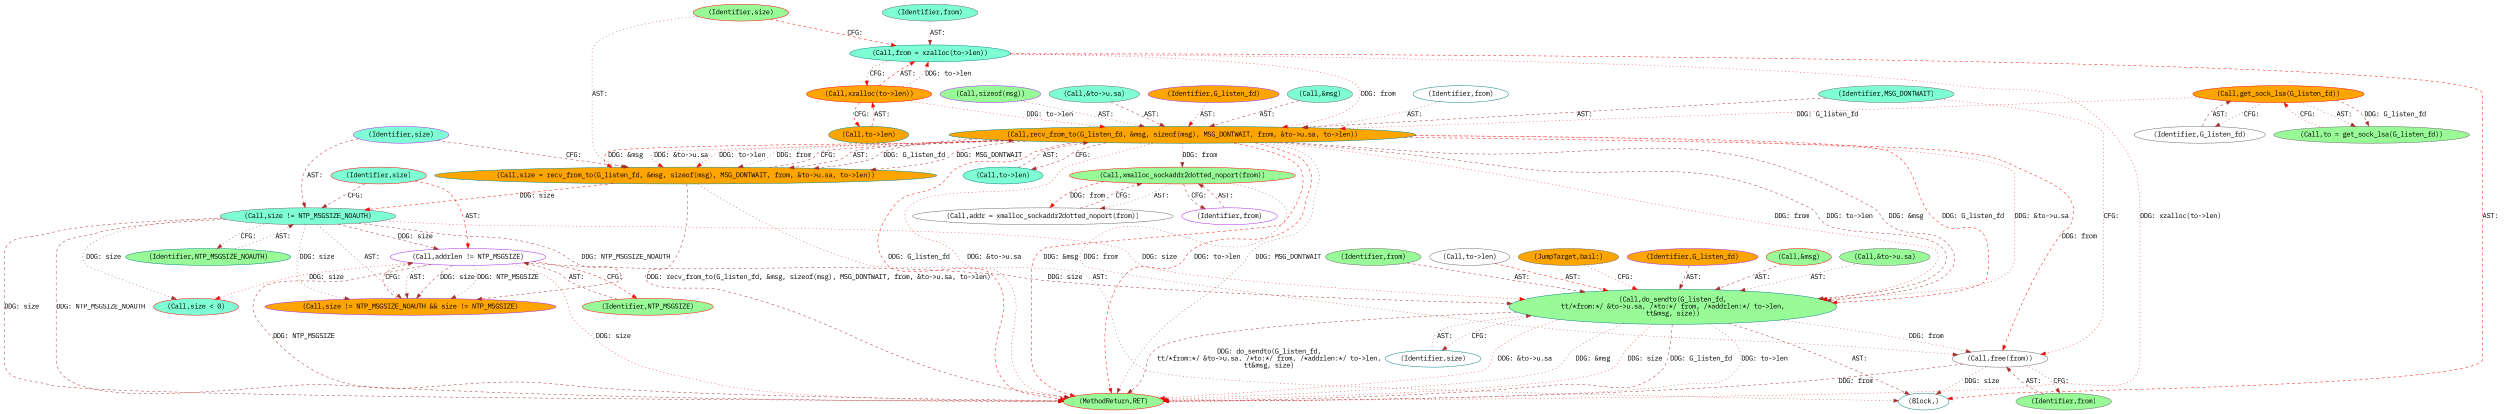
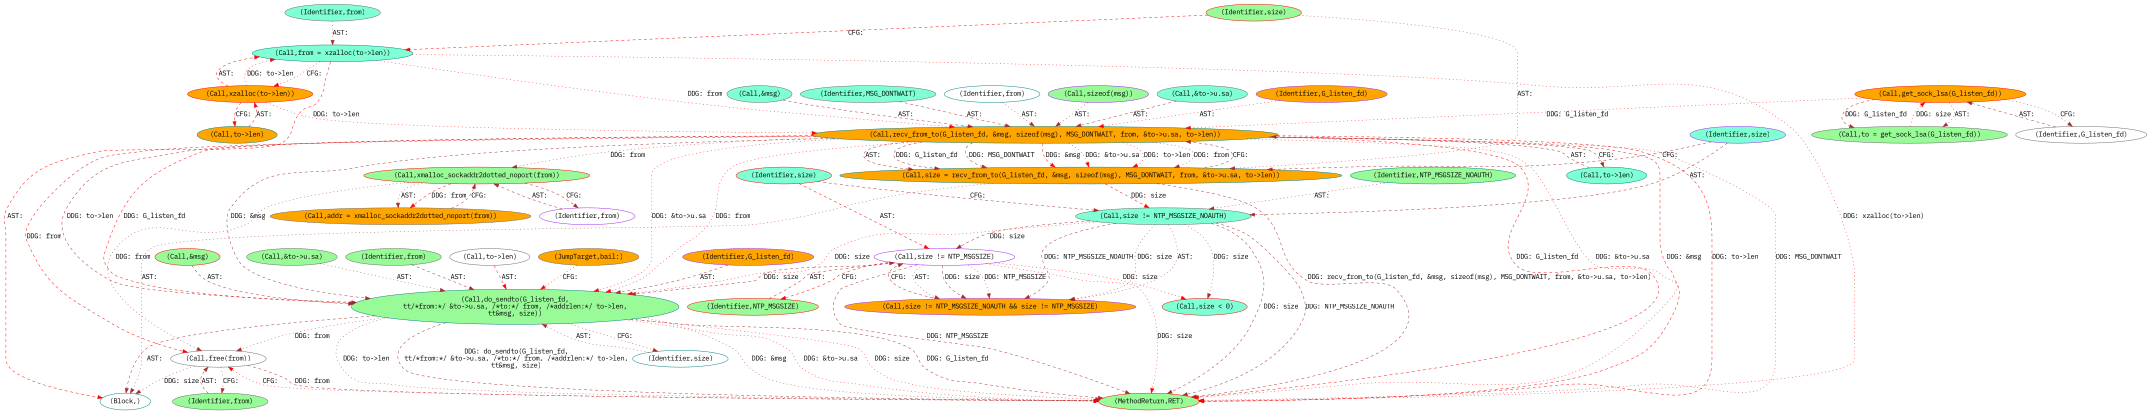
(2310, 114) -> (1934, 114)
(2103, 176) -> (664, 397)
(1043, 216) -> (400, 216)
(243, 232) -> none
(468, 257) -> (944, 257)
